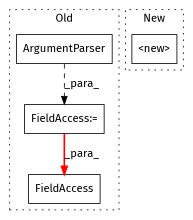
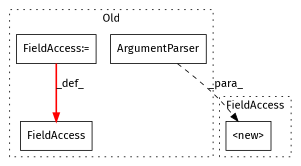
(154, 19) -> (255, 106)
(64, 80) -> (207, 88)
(82, 154) -> (70, 84)
